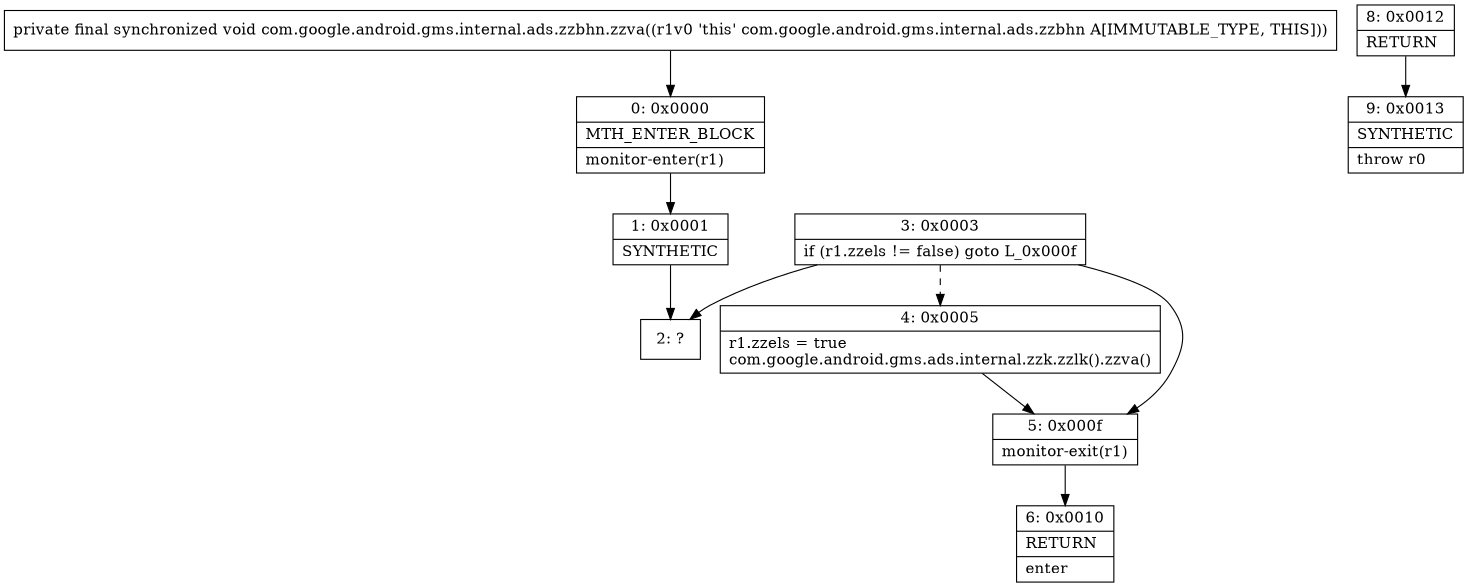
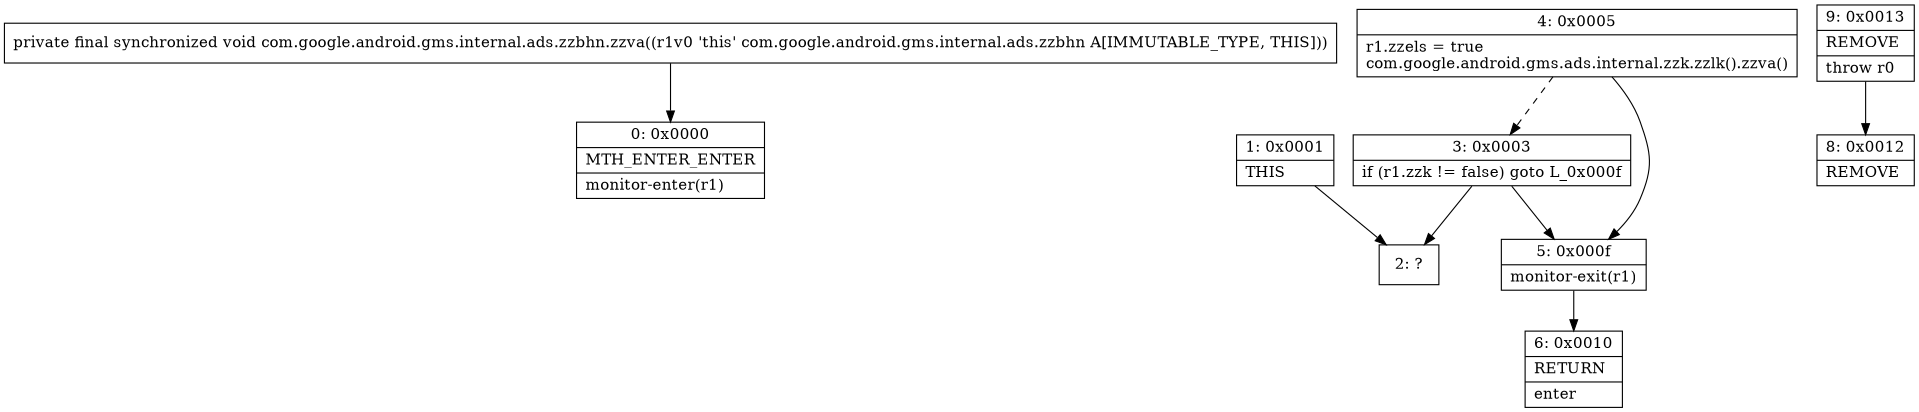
(1402, 43) -> (1863, 172)
(1406, 71) -> (1866, 103)
(671, 134) -> (671, 160)
(1406, 134) -> (1863, 43)
(671, 188) -> none
(671, 252) -> (1266, 172)
(940, 252) -> (1492, 172)
(940, 280) -> (1535, 101)
